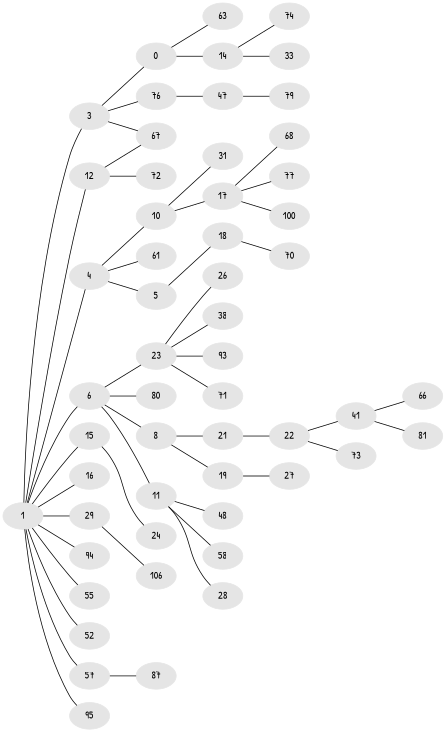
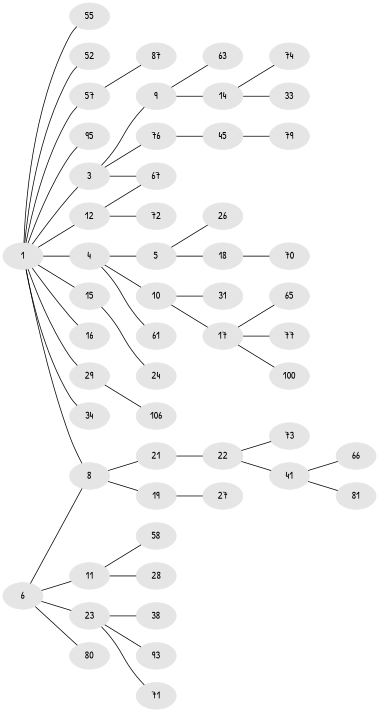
(156, 56) -> (156, 96)
(223, 96) -> (223, 136)
(289, 136) -> (289, 296)
(187, 315) -> (190, 236)
(49, 453) -> (49, 368)
(223, 516) -> none
(90, 556) -> (90, 416)
